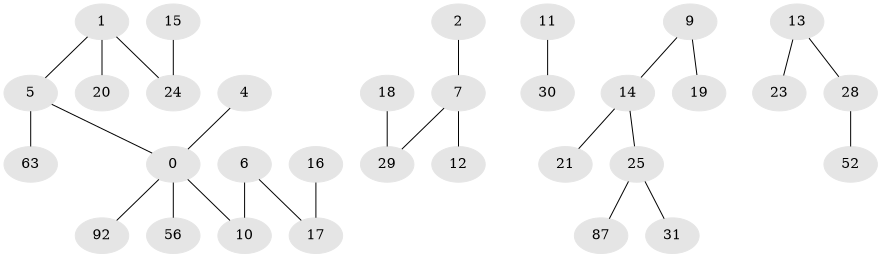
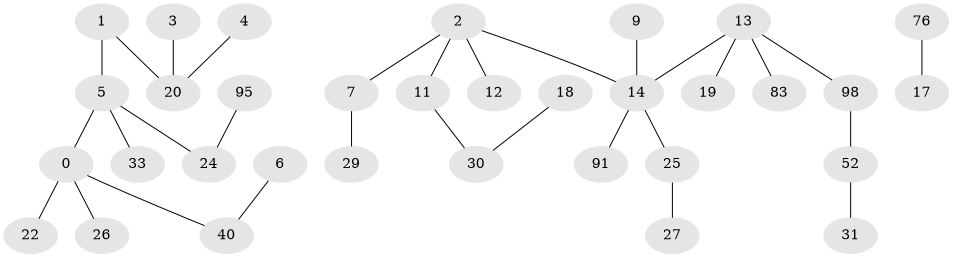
(173, 22) -> (245, 93)
none -> (173, 22)
none -> (549, 55)
(138, 57) -> (156, 129)
none -> (441, 57)
(695, 57) -> (726, 57)
none -> (690, 58)
(779, 93) -> (779, 93)
(851, 93) -> (851, 93)
(209, 129) -> (209, 57)
(387, 129) -> (521, 129)
(458, 129) -> (476, 57)
(31, 164) -> (138, 164)
(316, 164) -> (922, 22)
(565, 164) -> (601, 164)
(280, 200) -> none
(655, 200) -> (851, 200)
(102, 236) -> (31, 236)
(173, 236) -> (102, 236)
(245, 236) -> (227, 236)
(601, 236) -> (672, 236)
